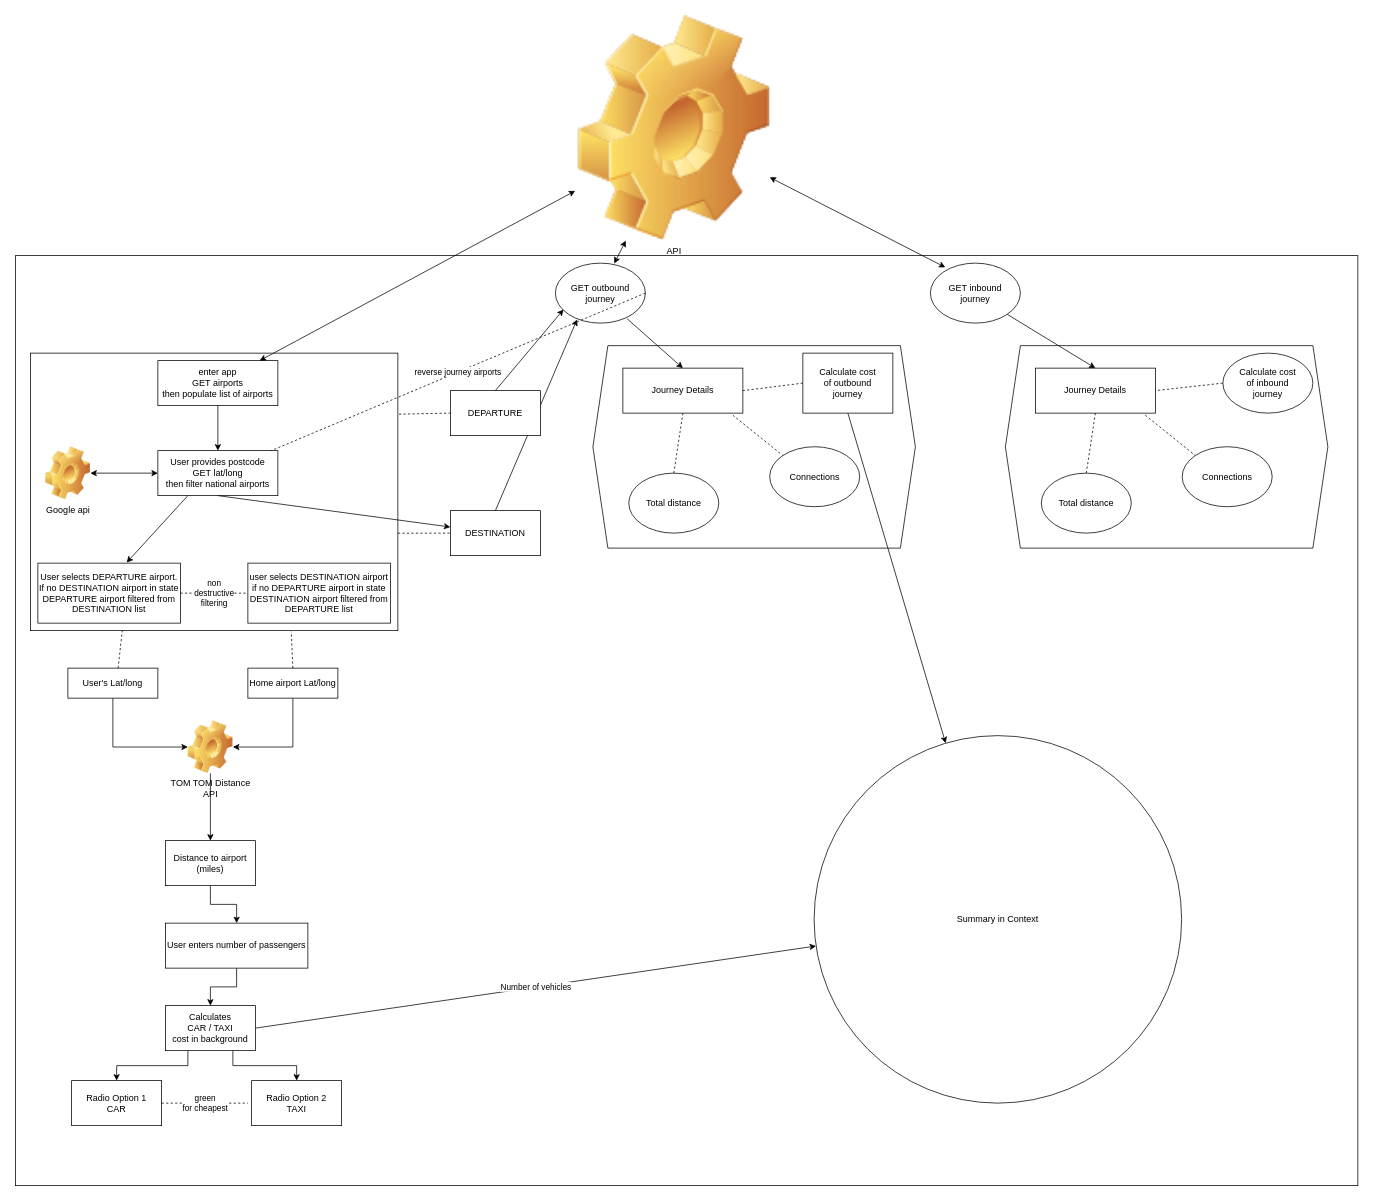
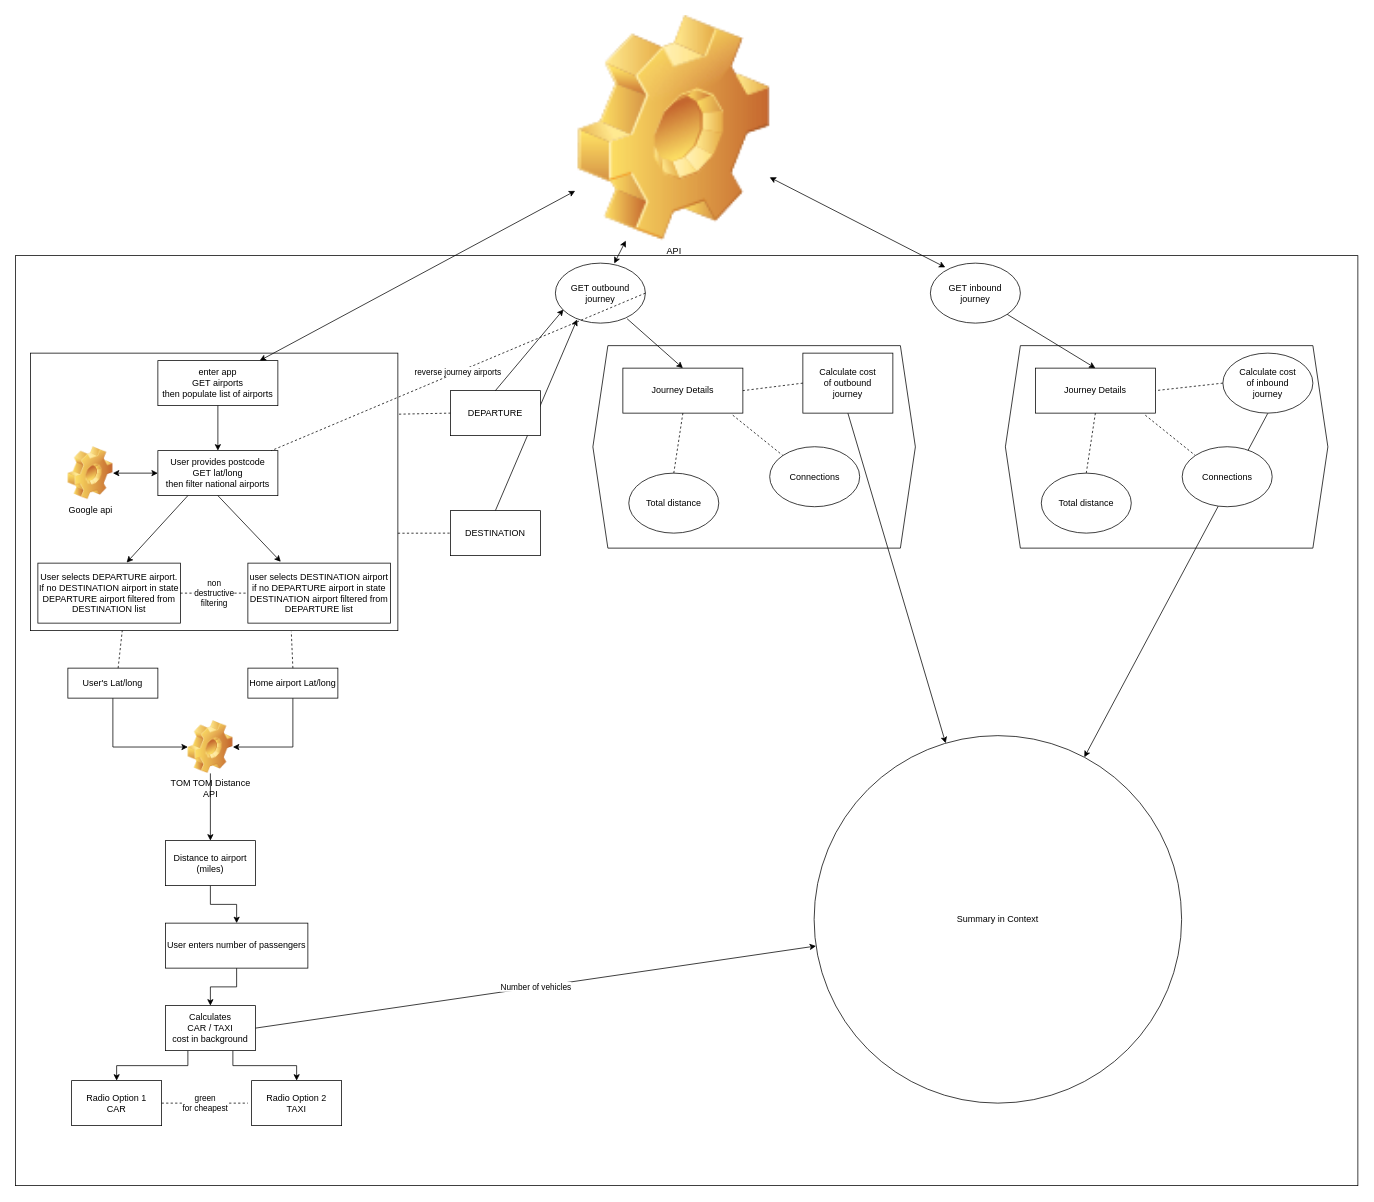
(68, 473) -> (90, 473)
(331, 511) -> (248, 527)
none -> (1153, 628)
